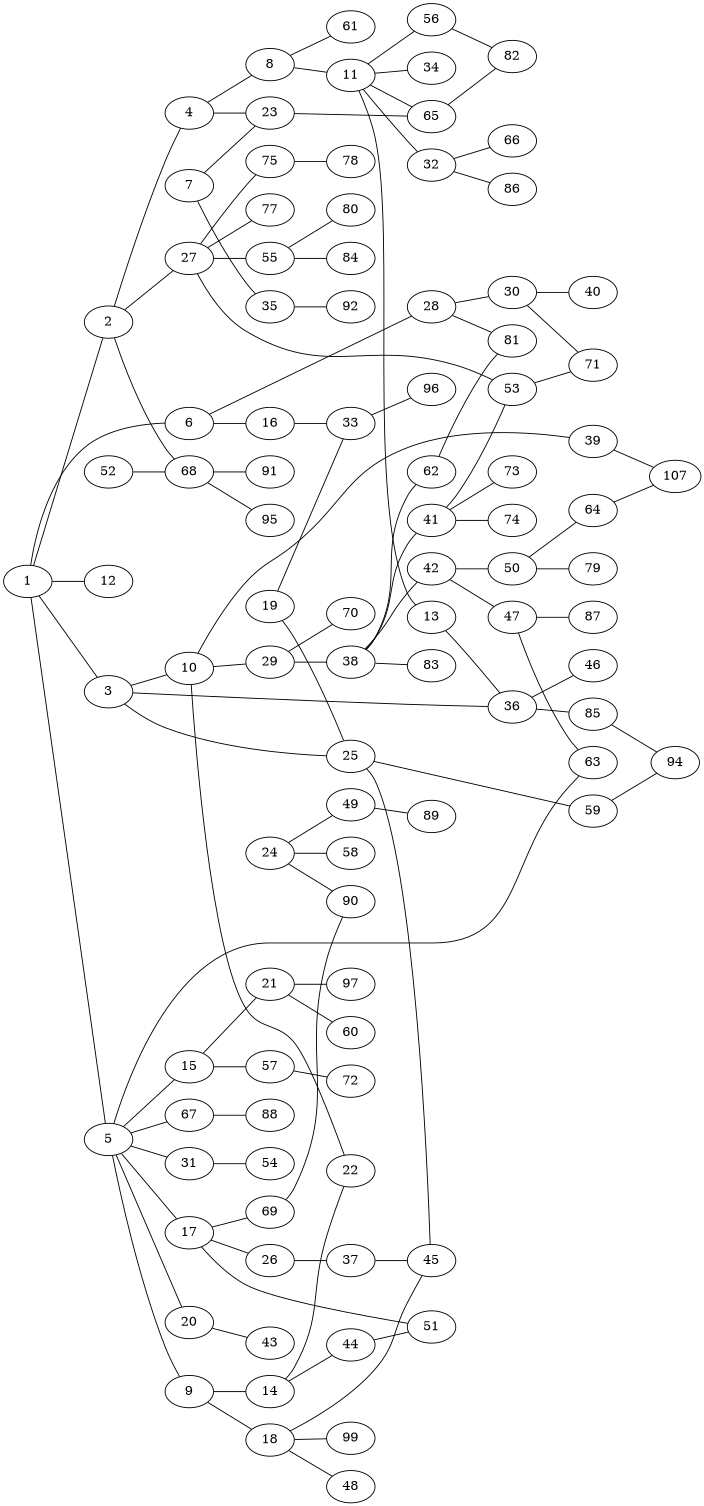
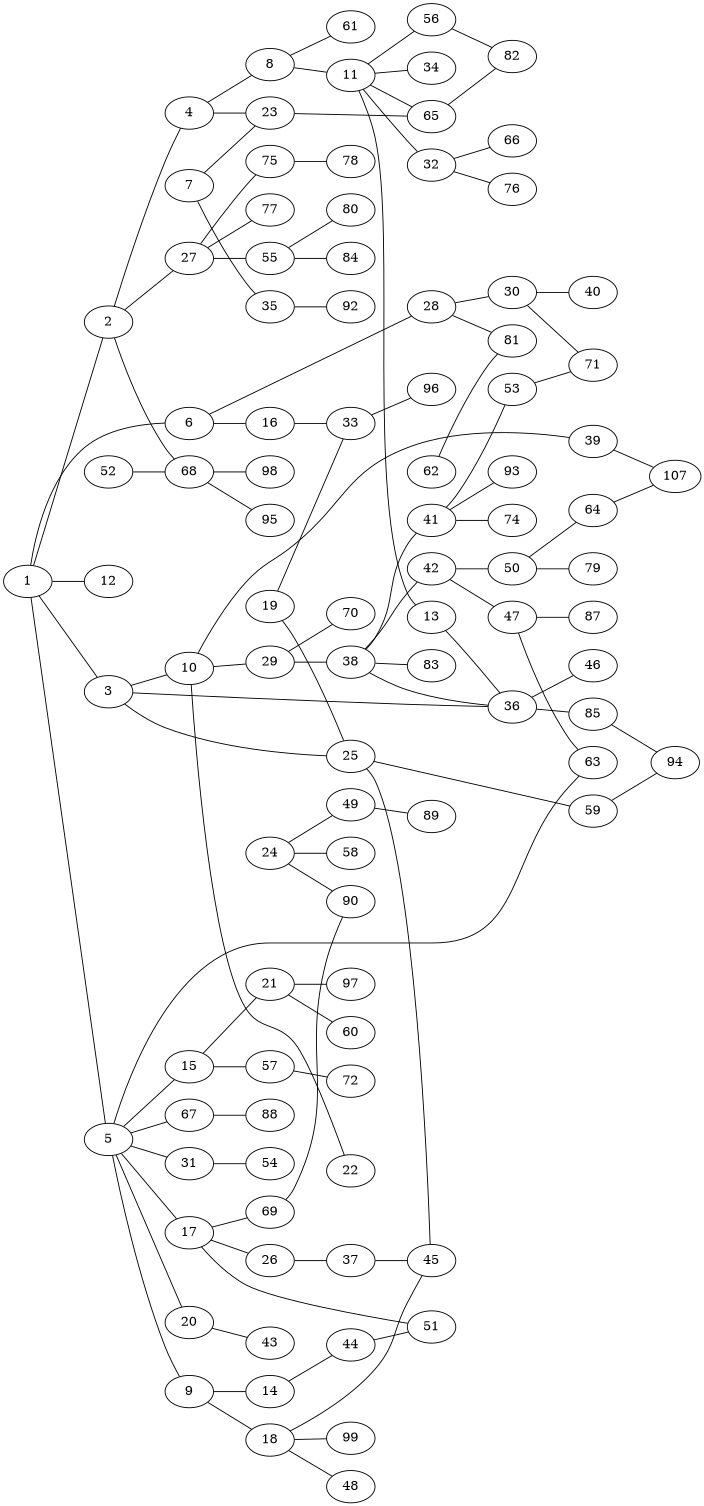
(512, 189) -> (512, 189)
(314, 355) -> none
(270, 472) -> (270, 472)
(512, 472) -> (512, 472)
(391, 563) -> (427, 695)
(317, 1284) -> none
